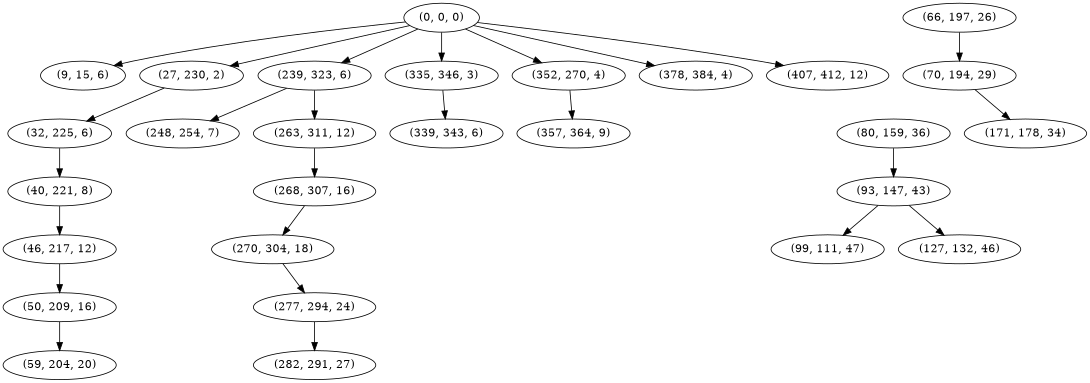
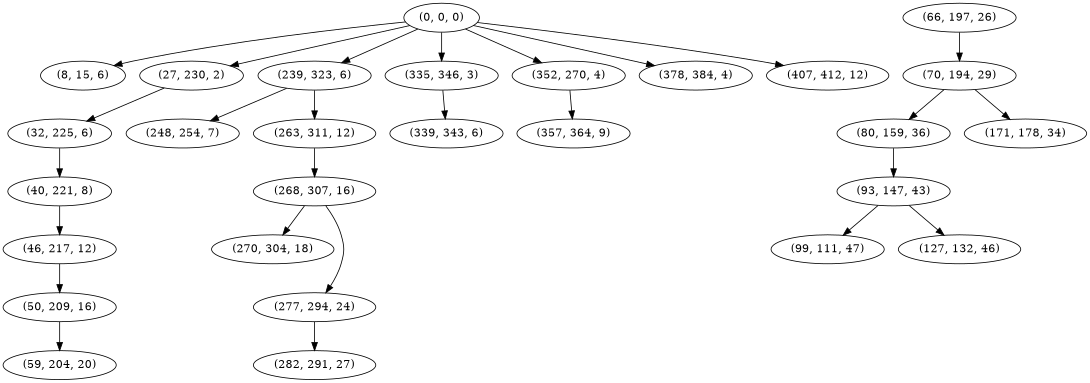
(83, 76) -> (83, 76)
none -> (930, 102)
(291, 275) -> (343, 245)
